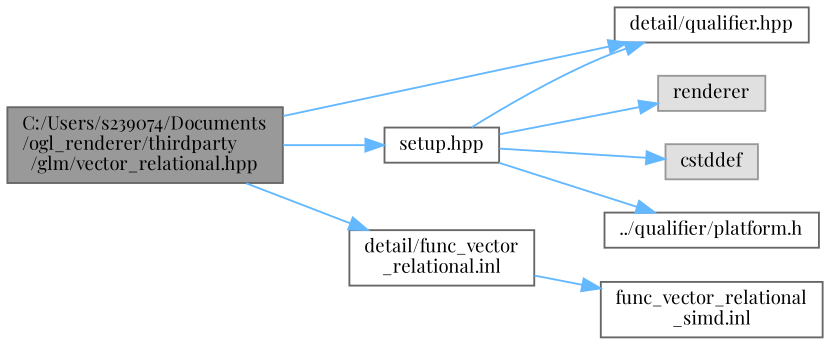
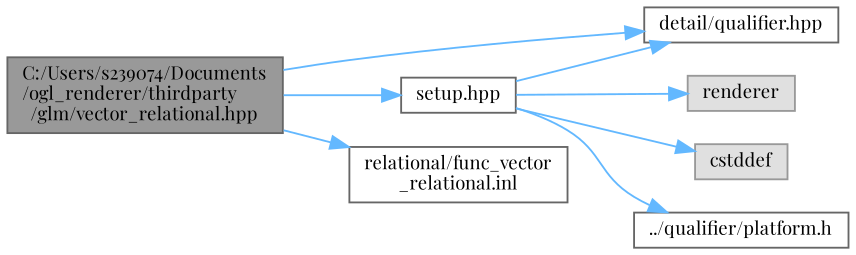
(442, 258) -> (458, 175)
(712, 310) -> none
